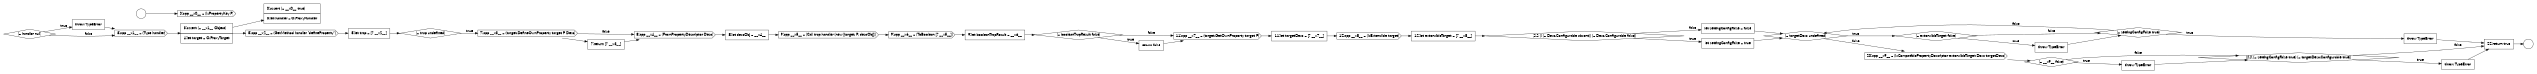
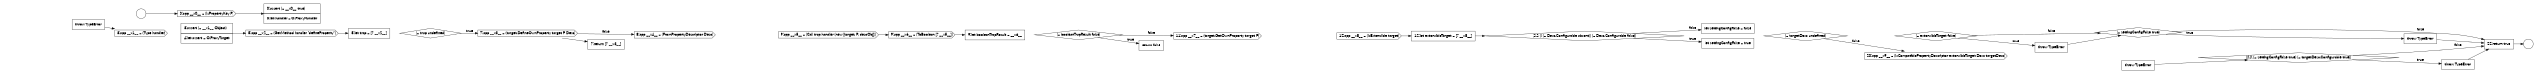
(247, 24) -> (249, 14)
(1970, 25) -> (2327, 30)
(1767, 32) -> none
(173, 33) -> none
(393, 33) -> none
(30, 34) -> none
(747, 35) -> none
(1028, 35) -> none
(1299, 36) -> none
(1870, 36) -> none
(207, 38) -> (207, 38)
(1767, 40) -> none
(630, 41) -> none
(1172, 42) -> none
(2051, 62) -> none
